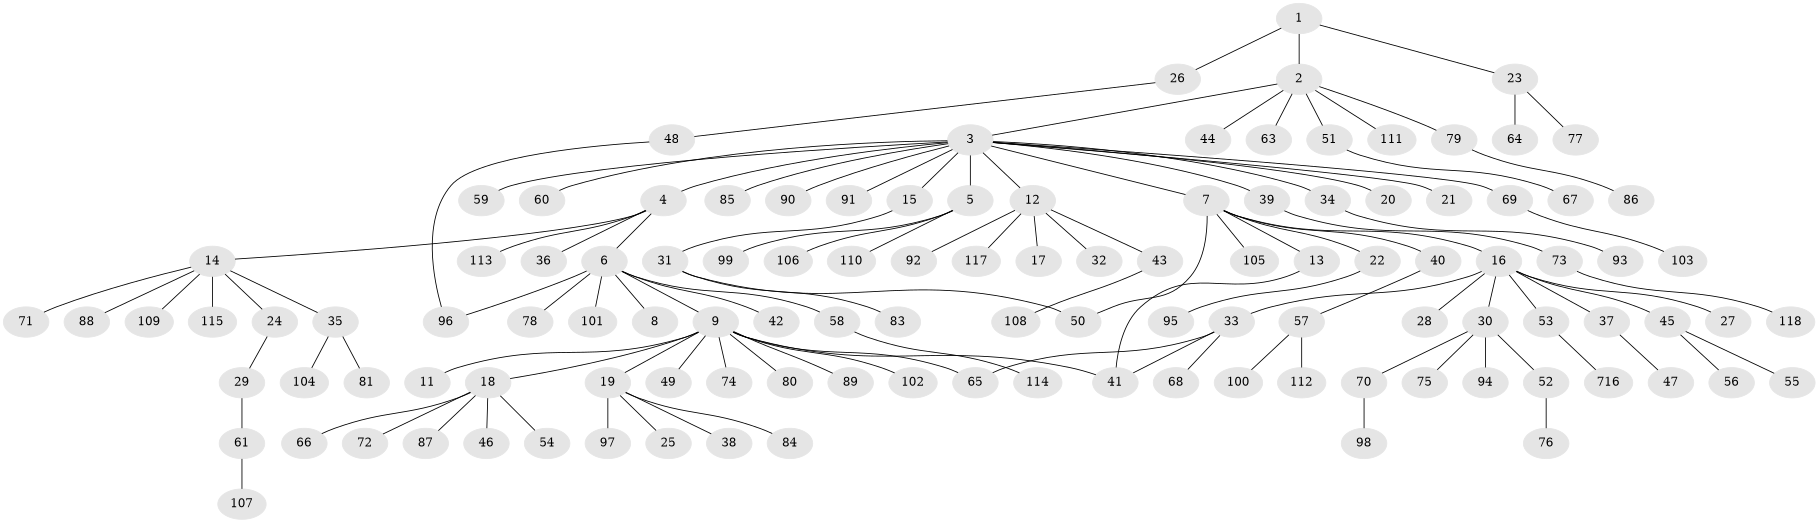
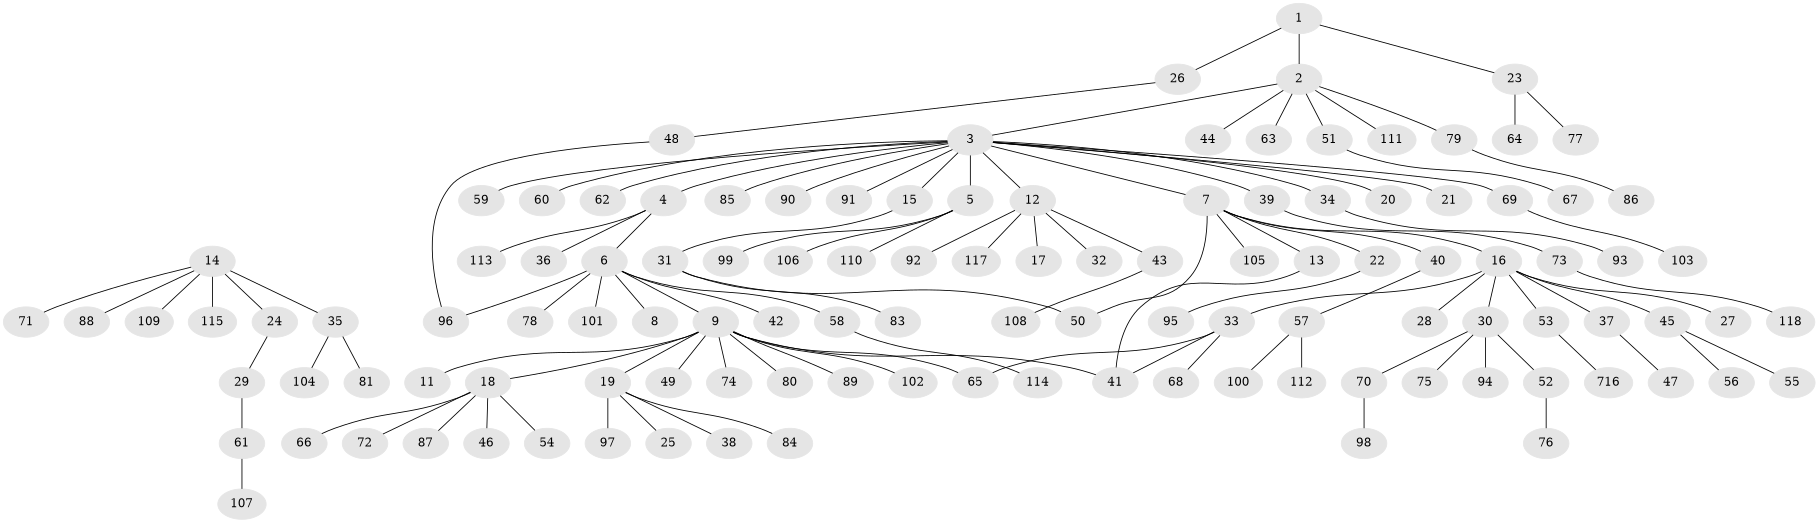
none -> (603, 201)
(442, 243) -> none
